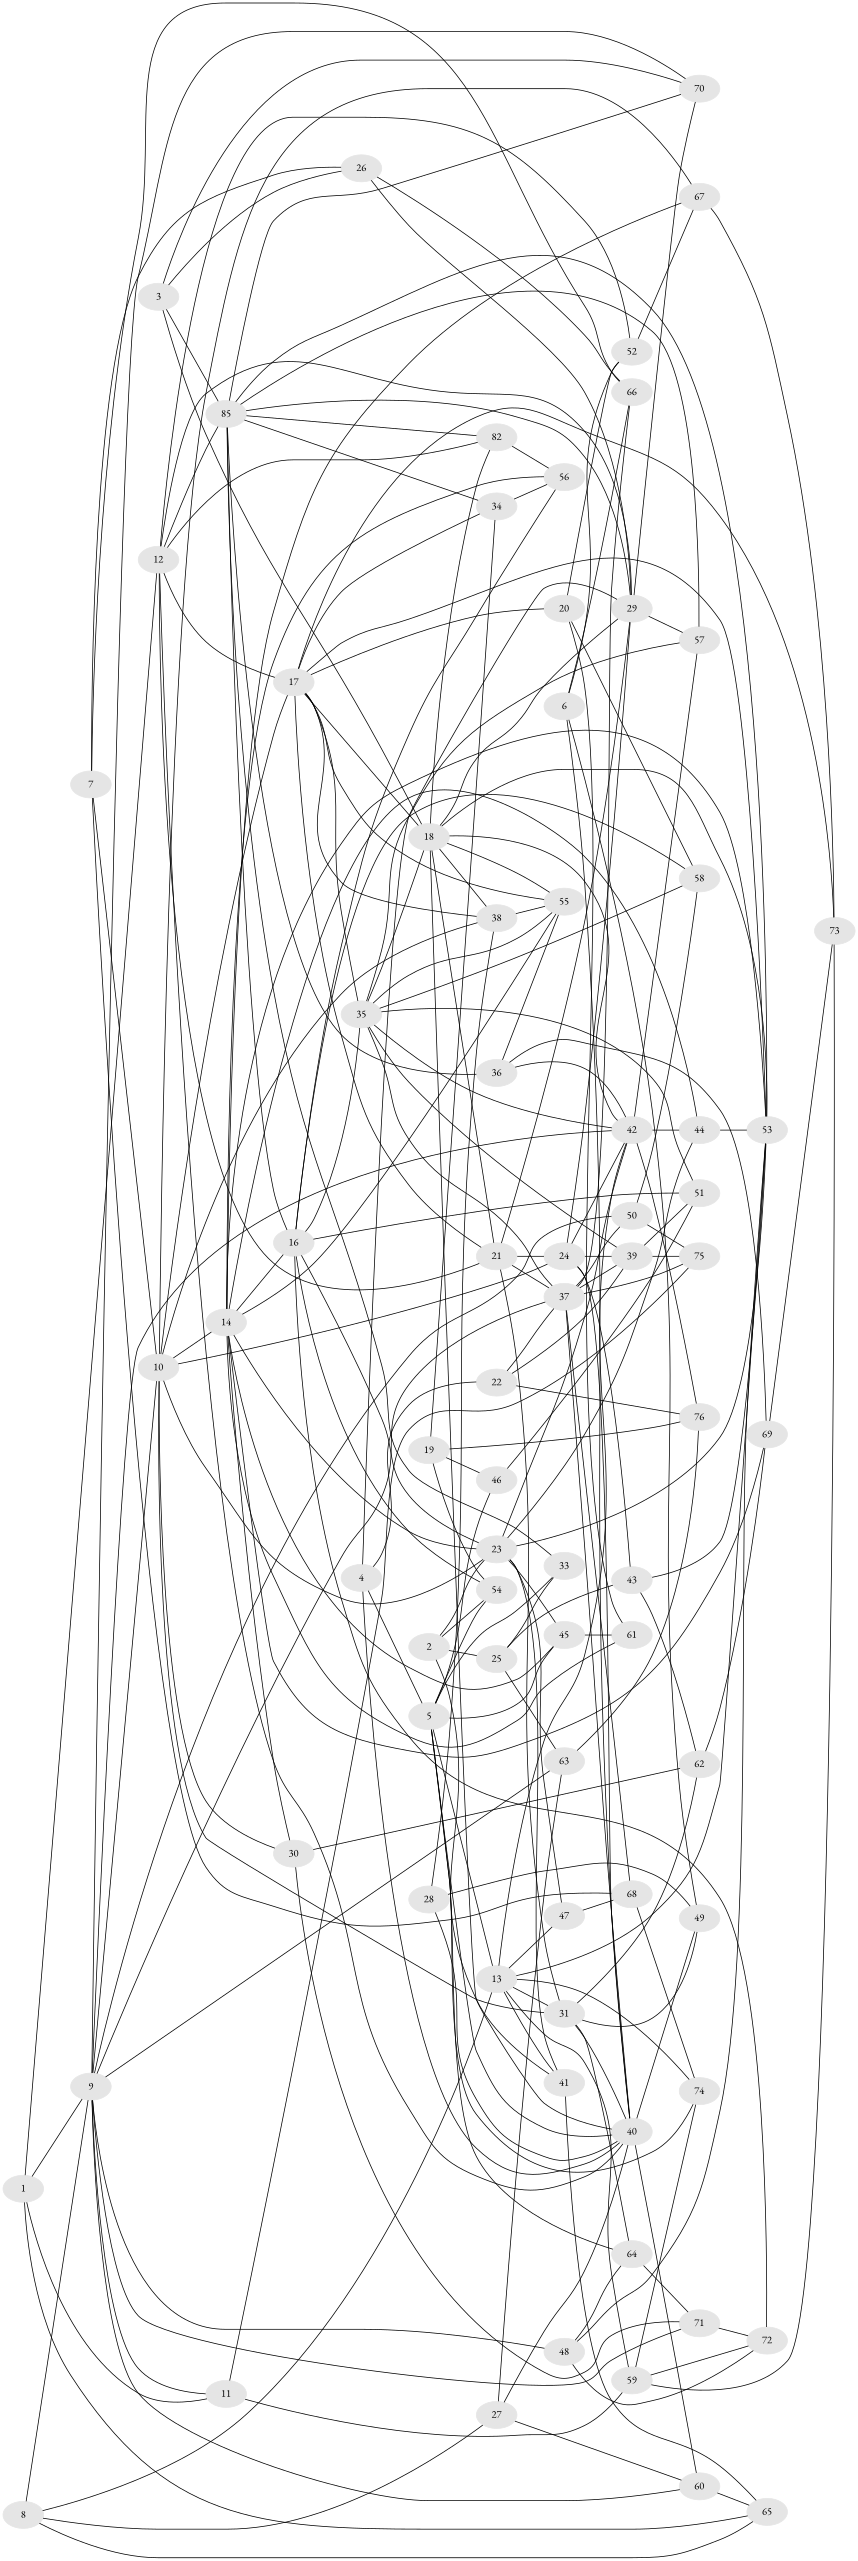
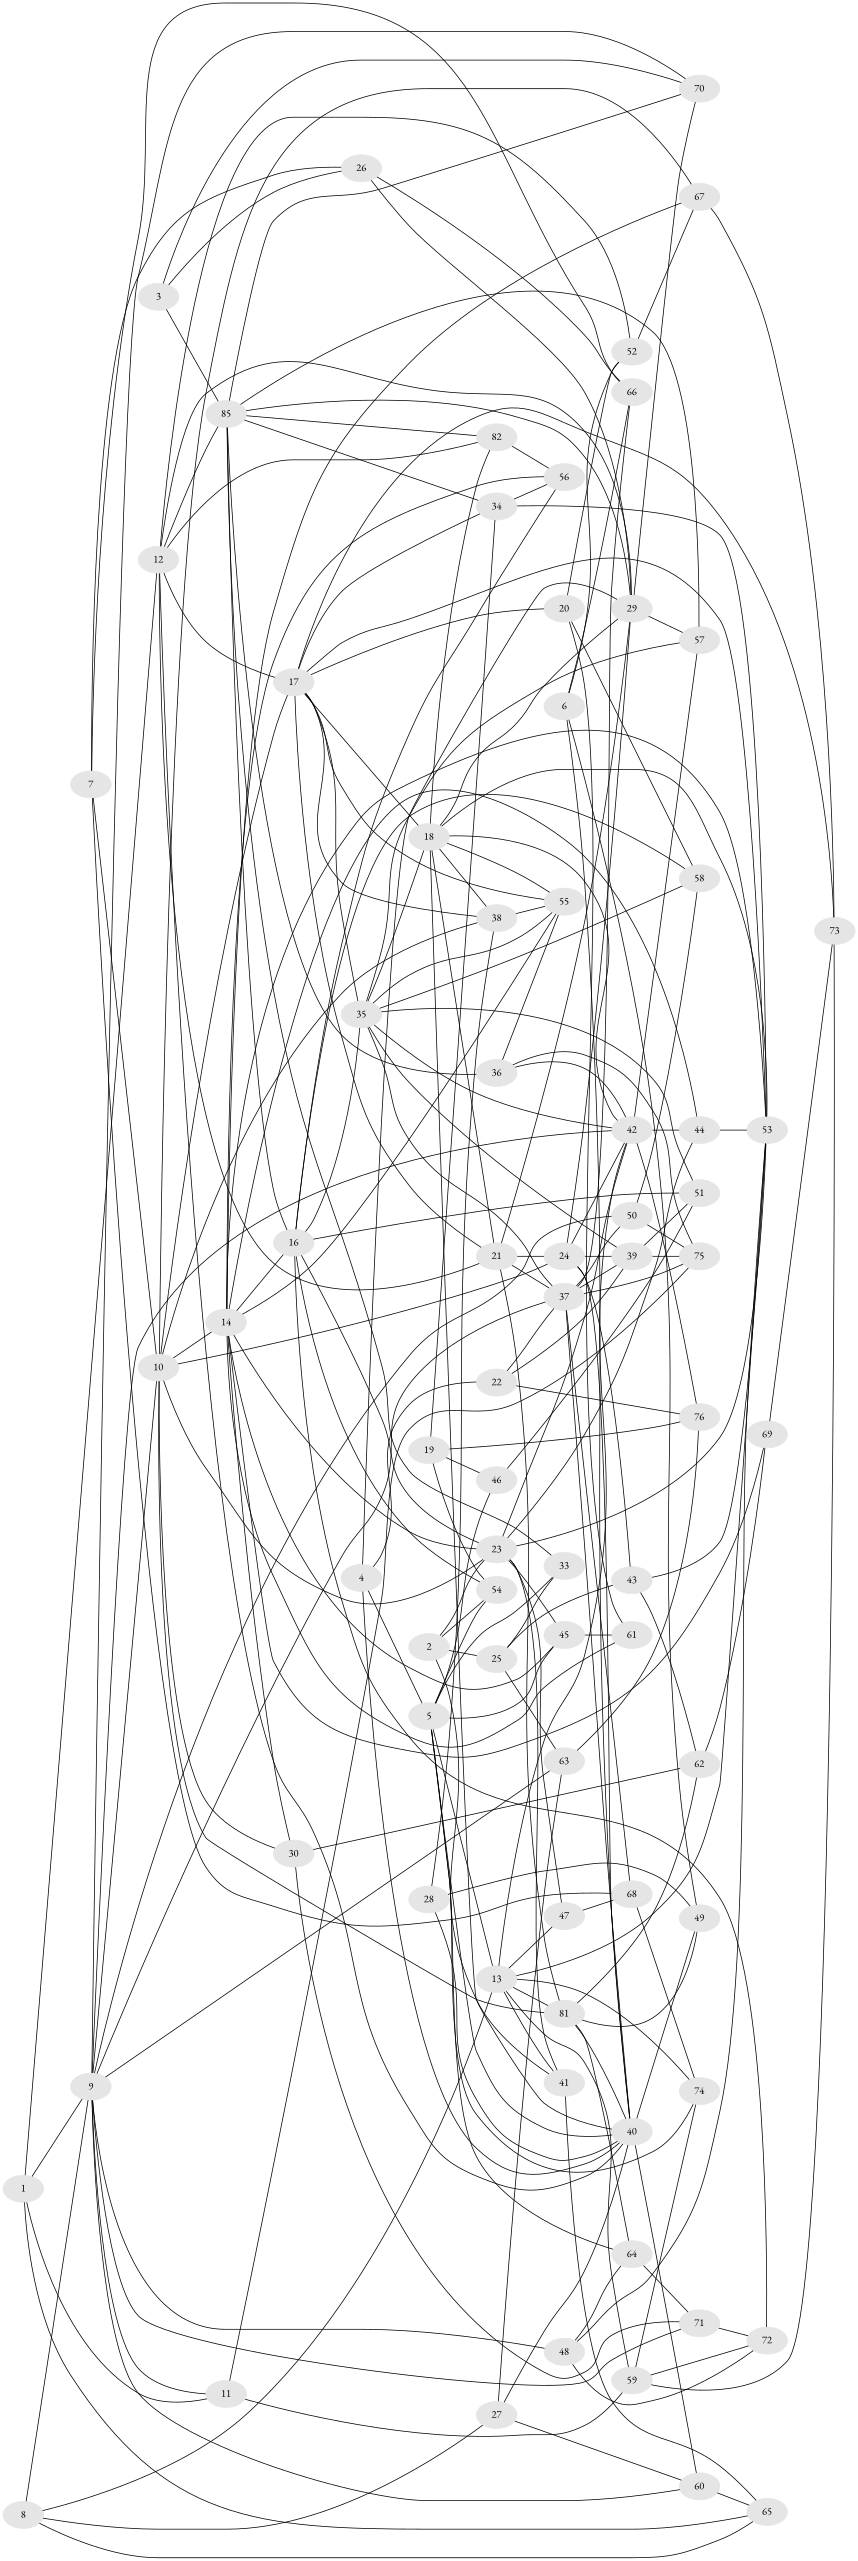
(719, 471) -> (753, 720)
(278, 574) -> none
(735, 1146) -> (646, 1100)
(564, 2014) -> (564, 2014)
